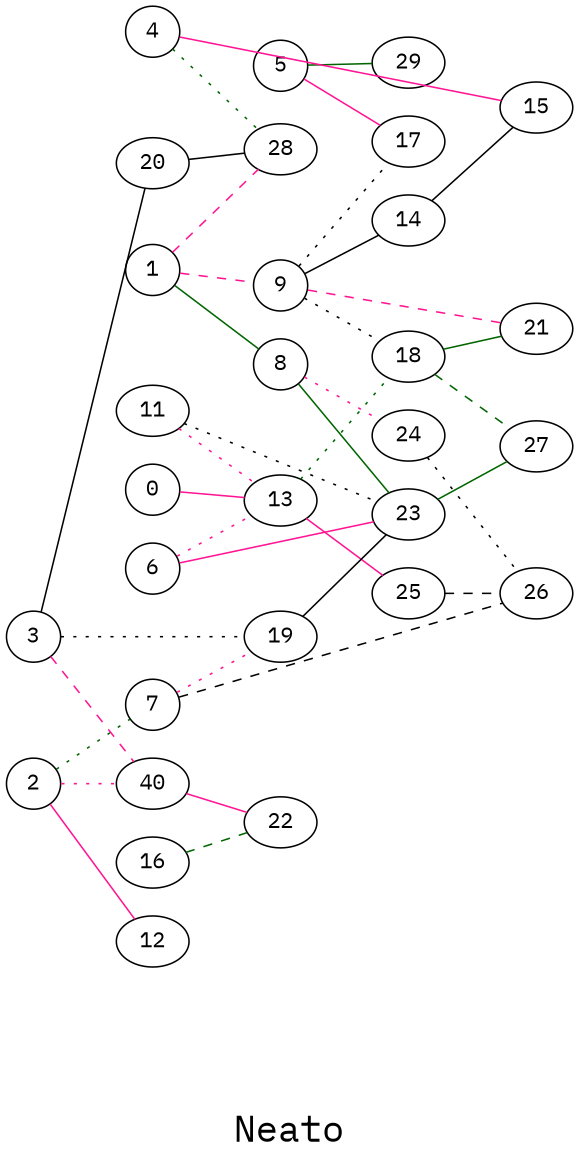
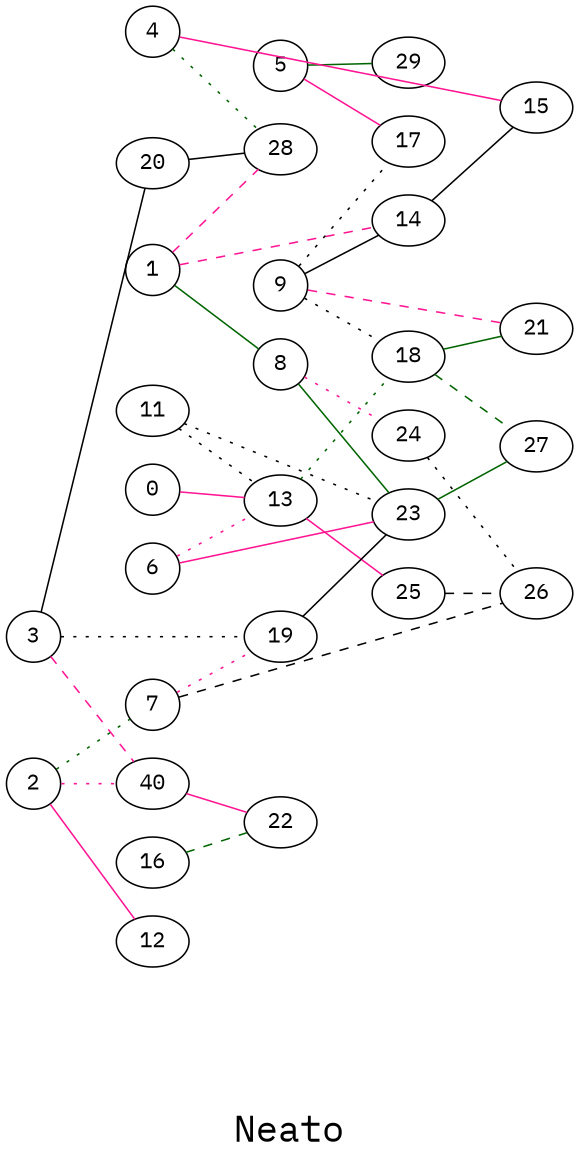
(217, 278) -> (277, 246)
(217, 456) -> (217, 456)
